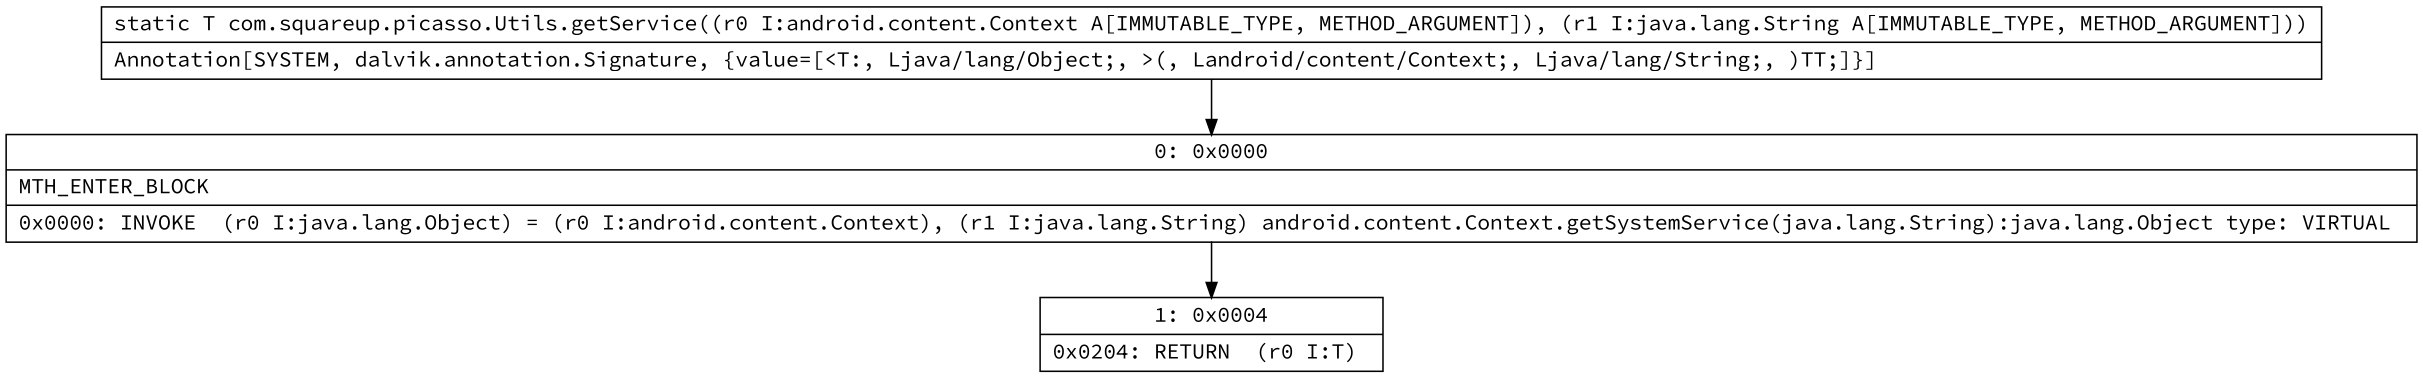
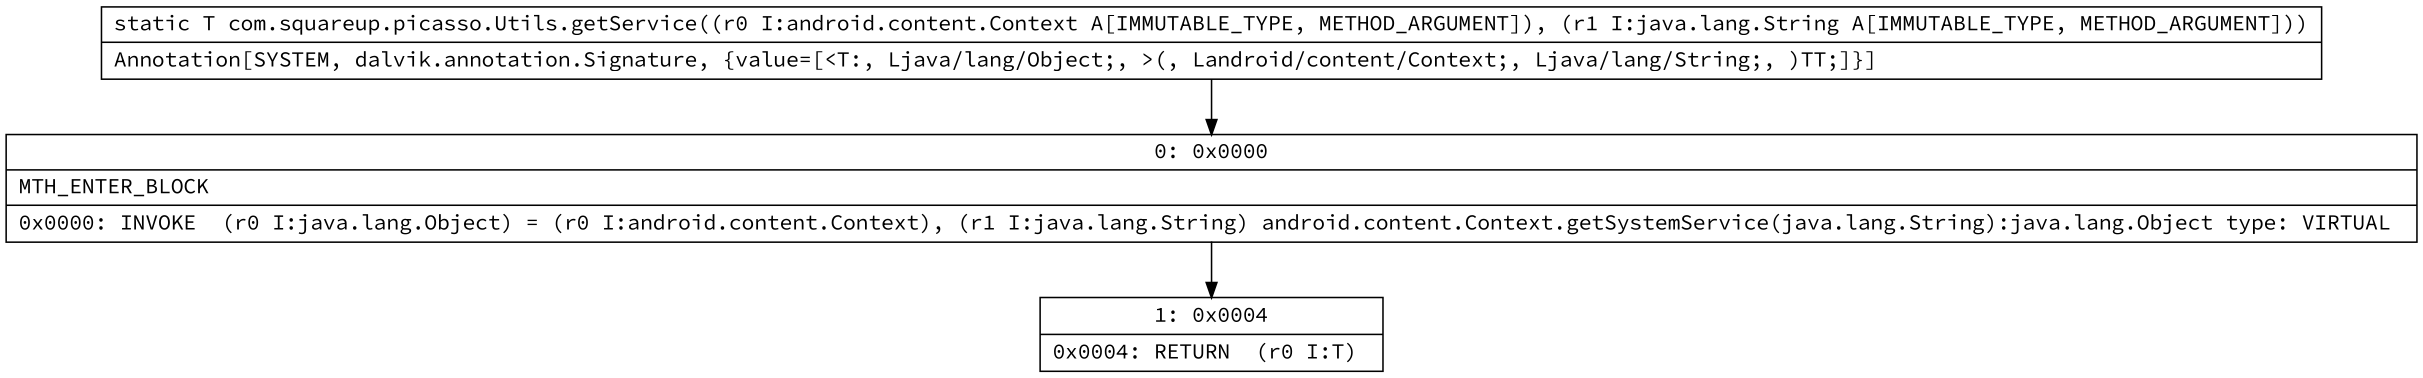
(1212, 352) -> (1212, 352)
